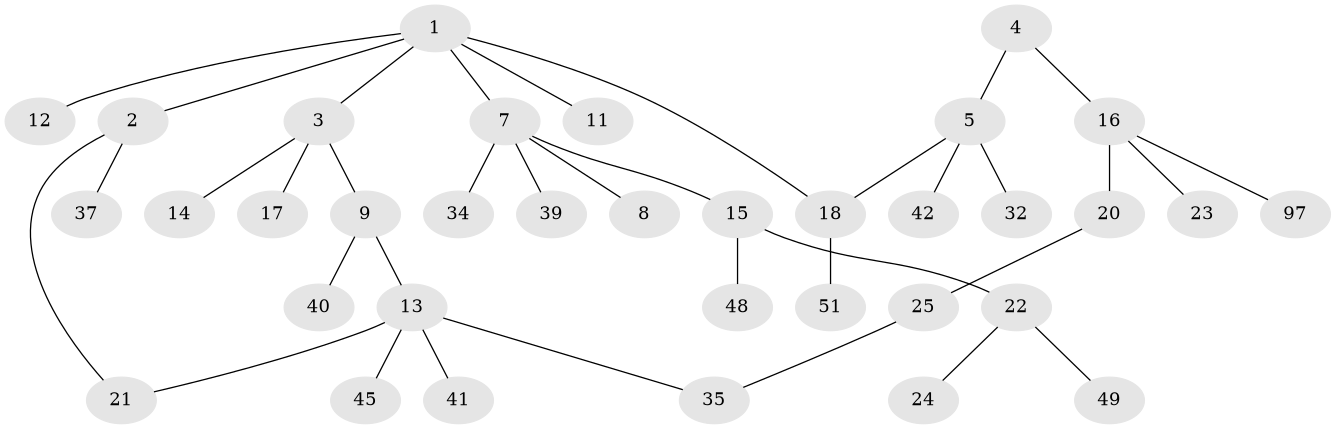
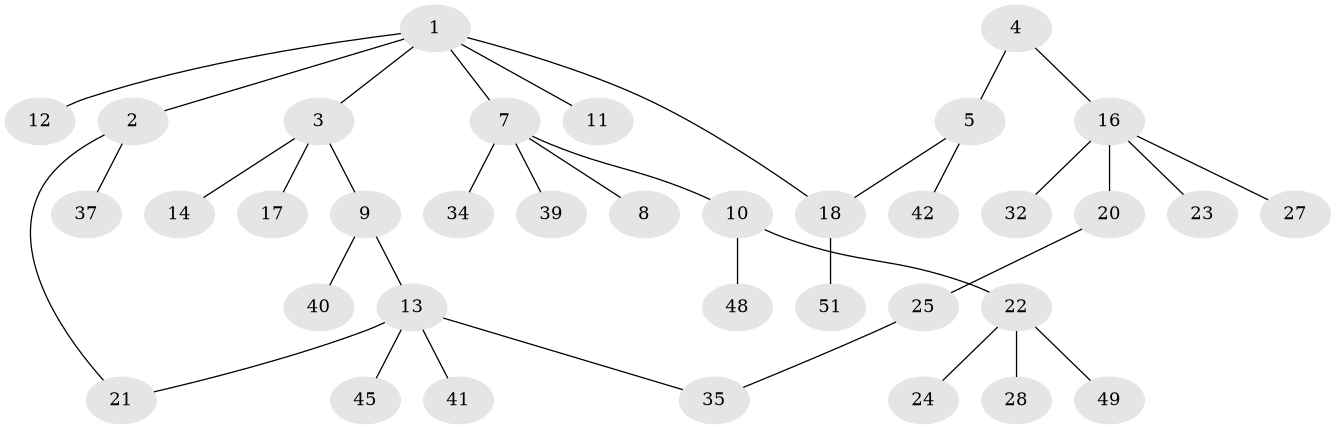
(993, 168) -> (1063, 168)
(738, 214) -> (738, 214)
(1296, 214) -> (1296, 214)
none -> (1017, 400)
